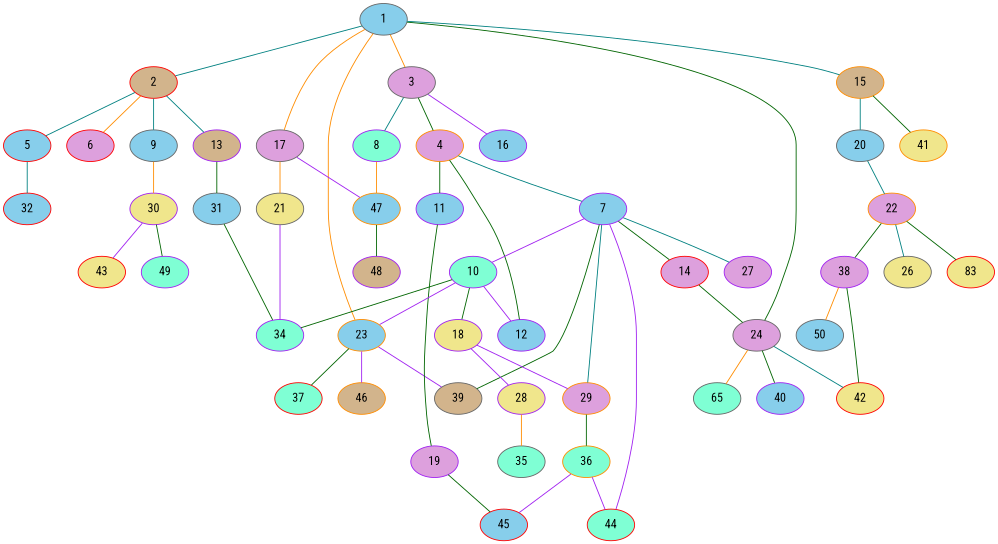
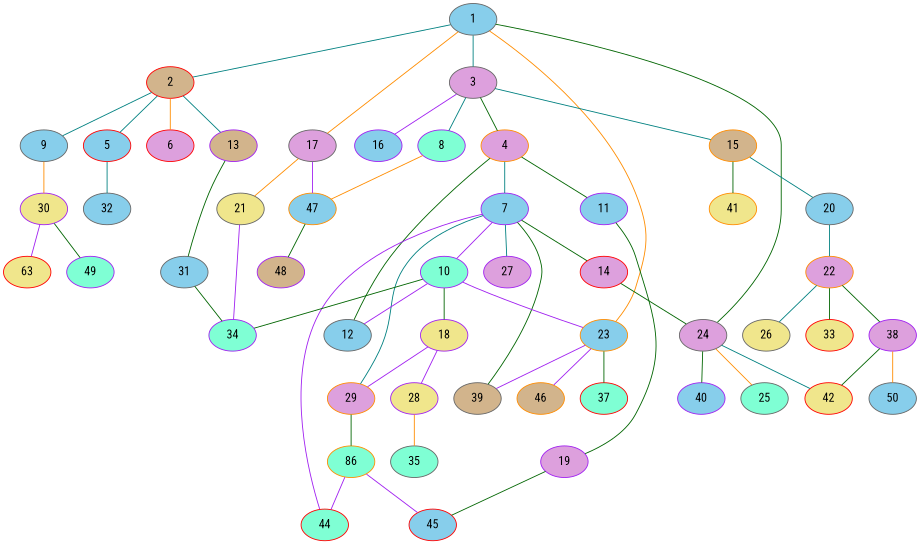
(625, 39) -> (603, 114)
(398, 51) -> (473, 51)
(27, 209) -> (107, 209)
(102, 272) -> (27, 272)
(971, 272) -> (830, 335)
(521, 335) -> (348, 335)
(717, 399) -> (765, 399)
(586, 462) -> (351, 462)
